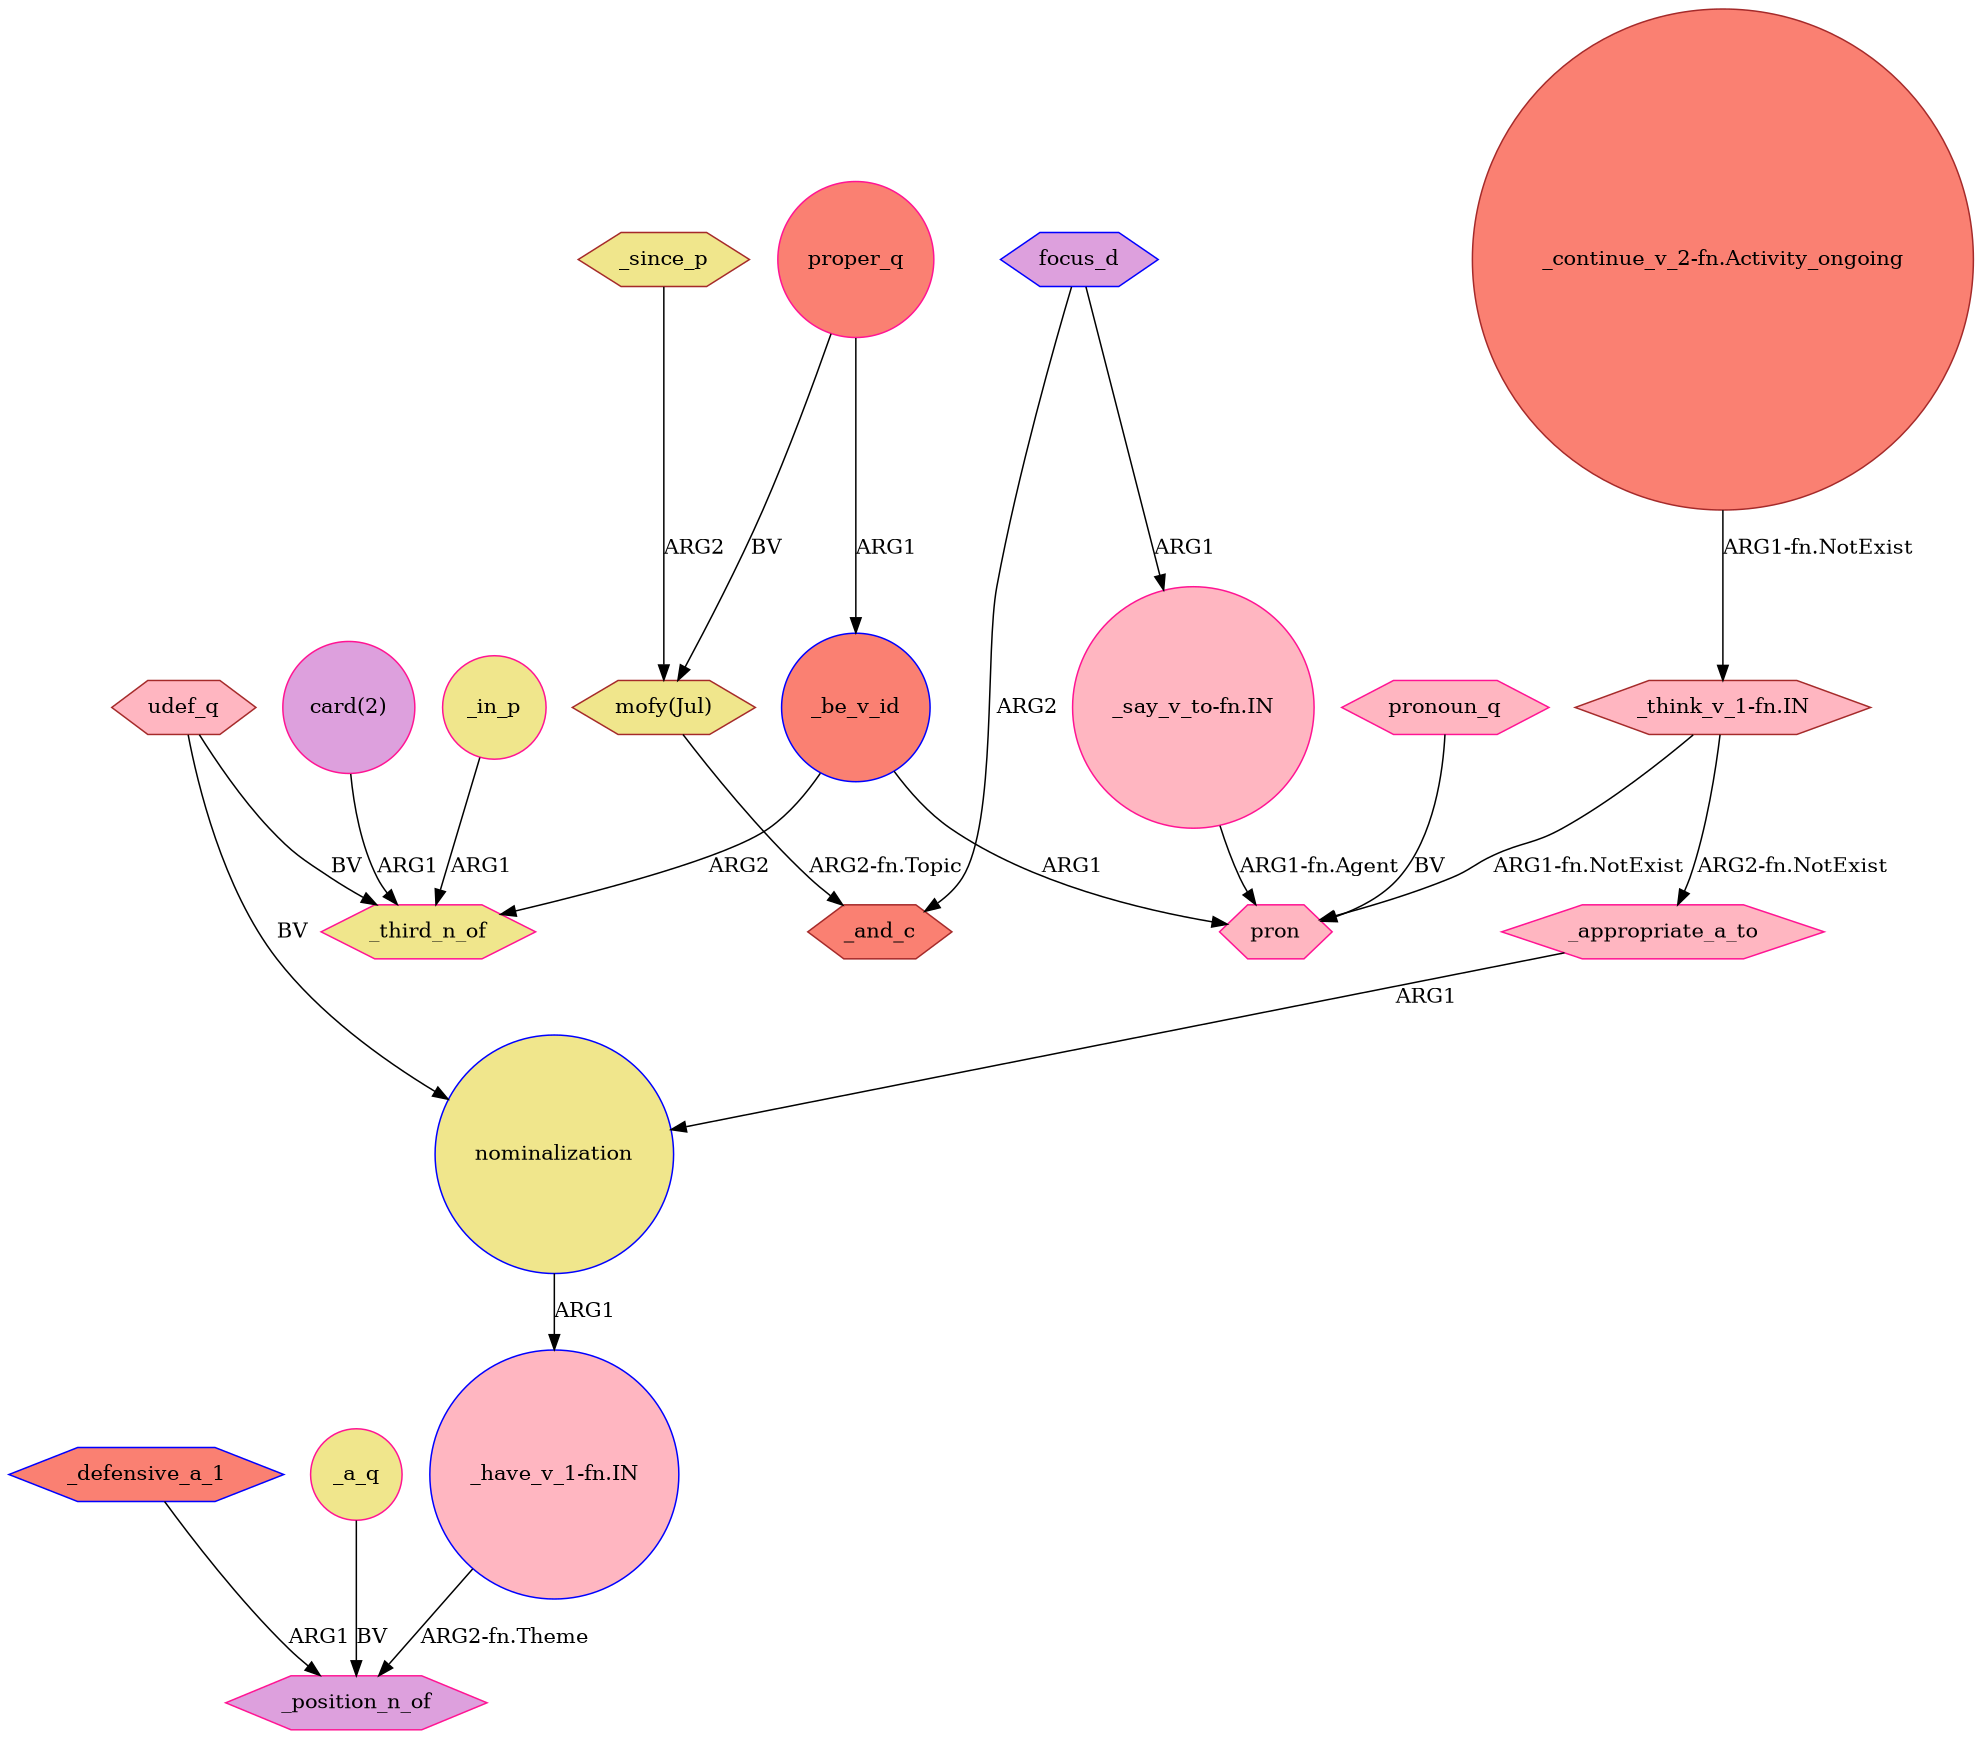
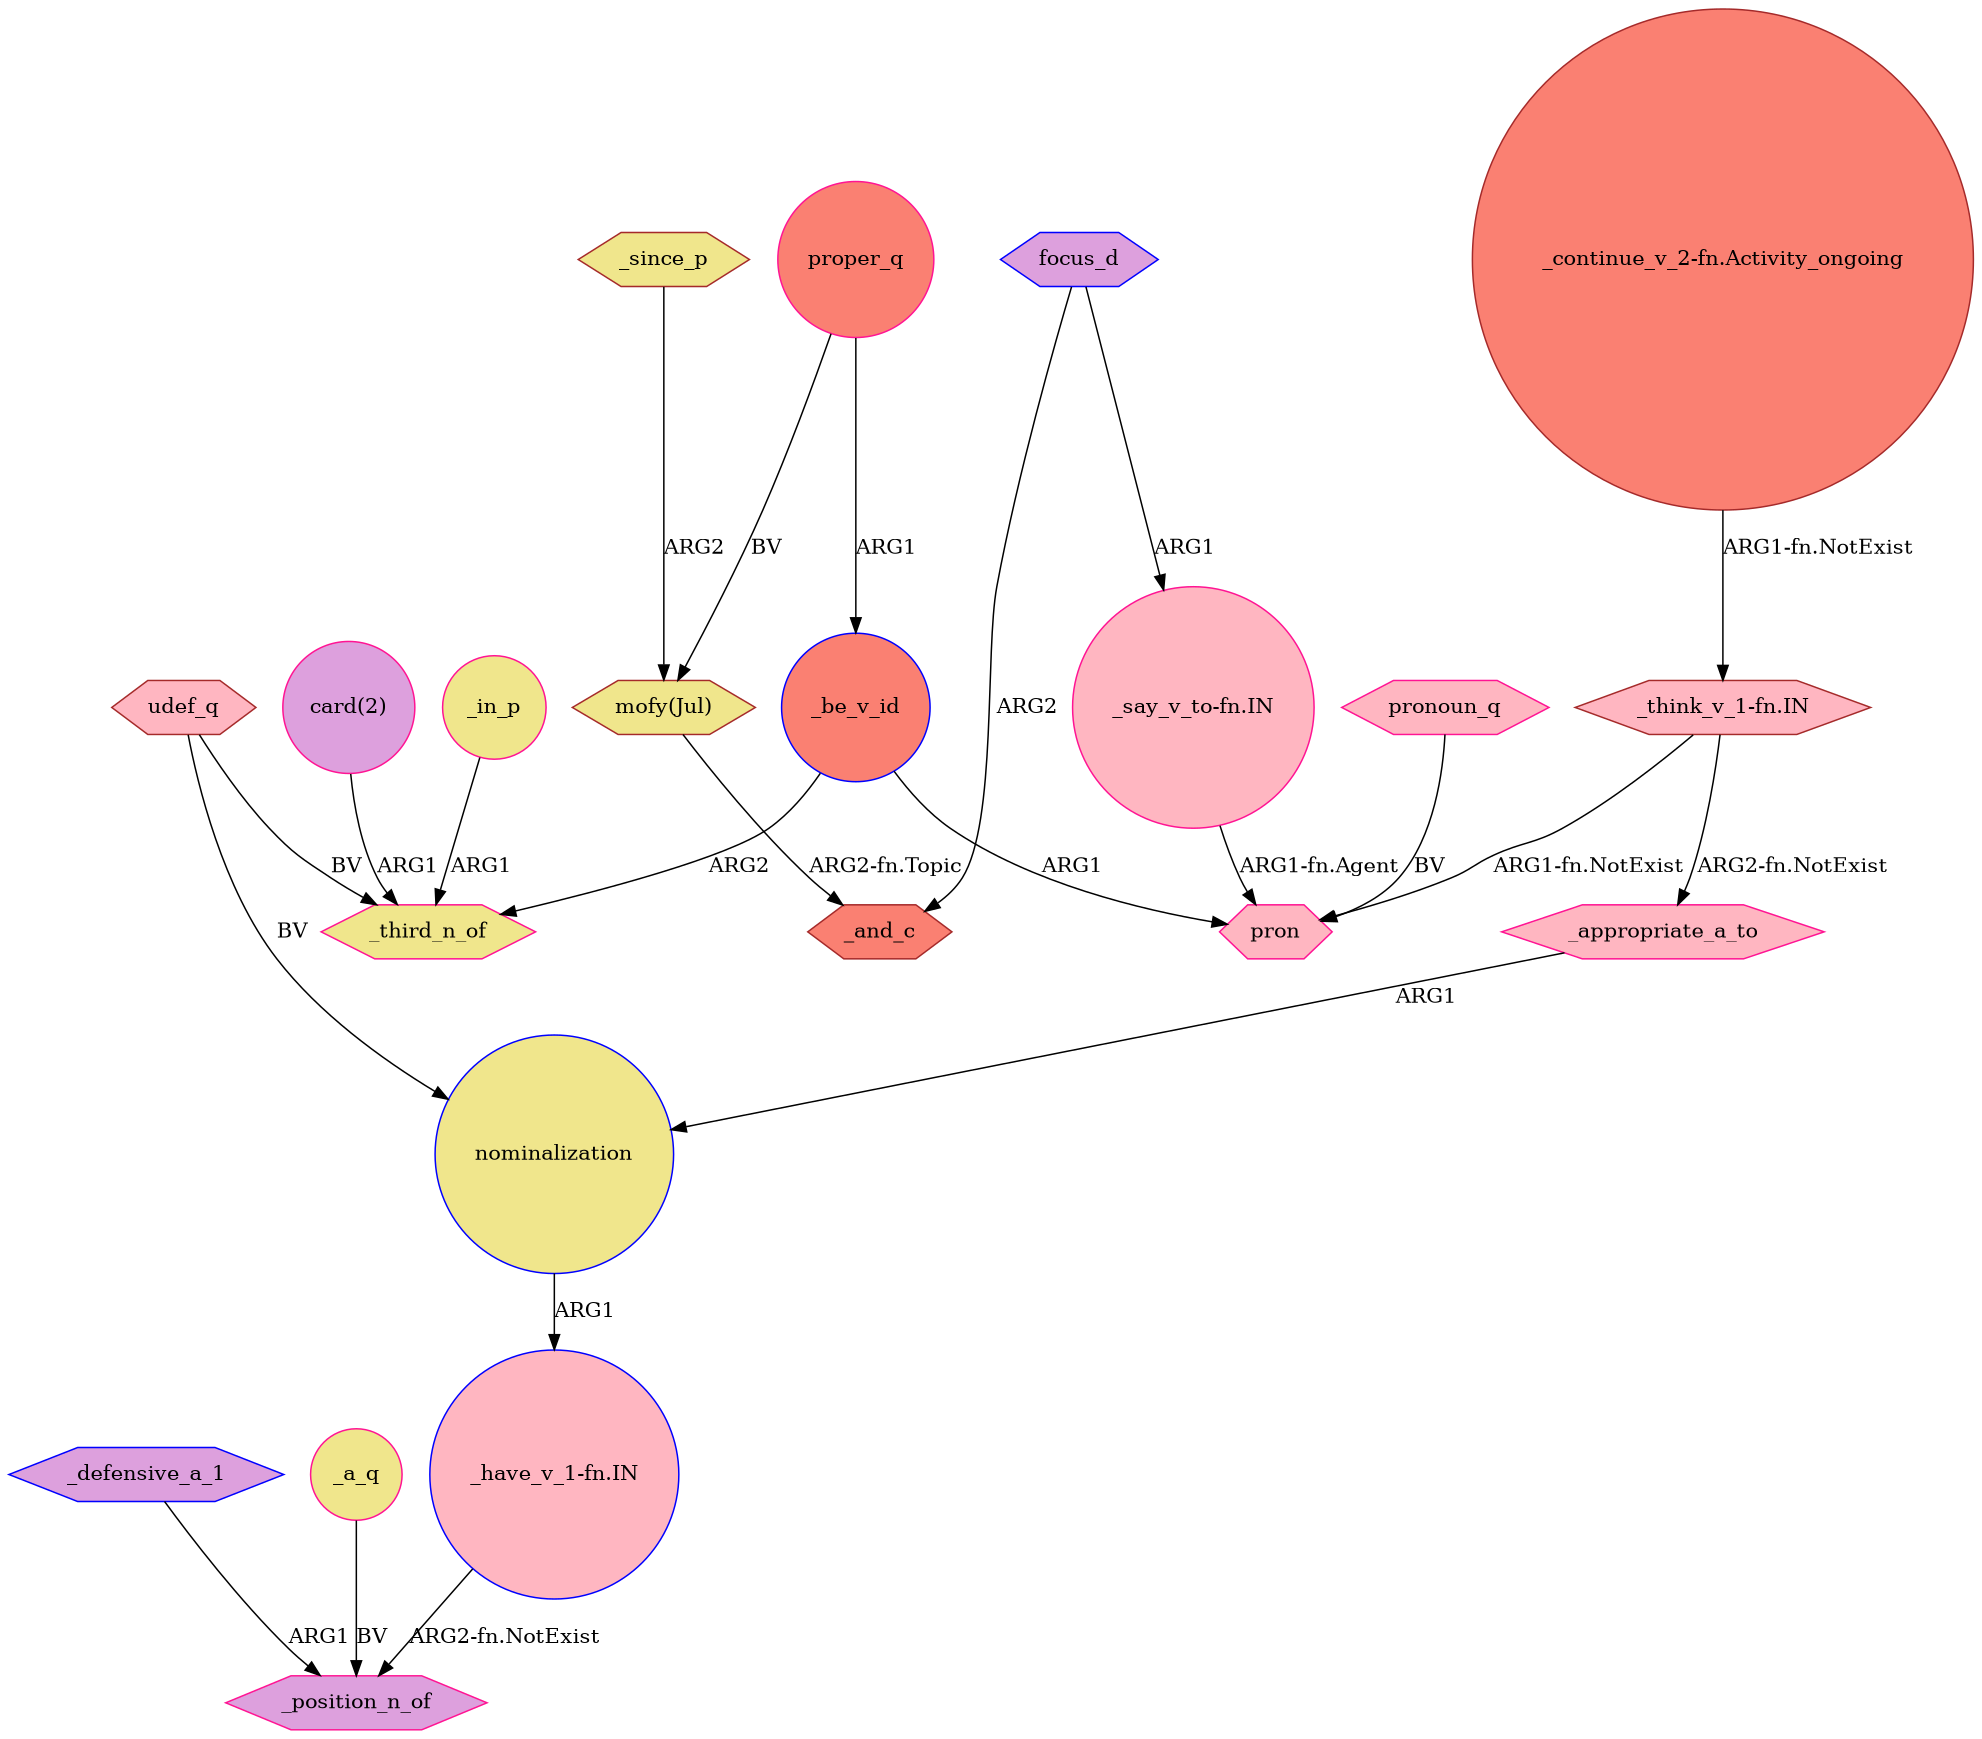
(146, 1475) -> (146, 1475)
(505, 1638) -> (505, 1638)
